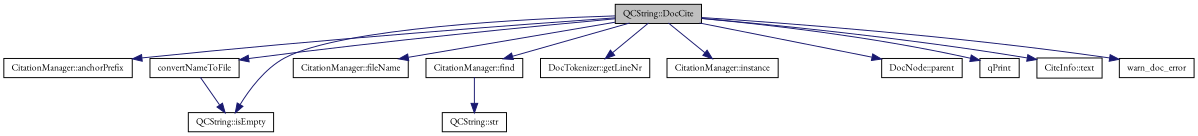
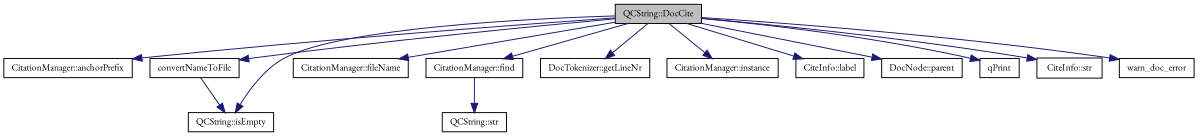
none -> (830, 68)
(1070, 68) -> (1070, 68)
